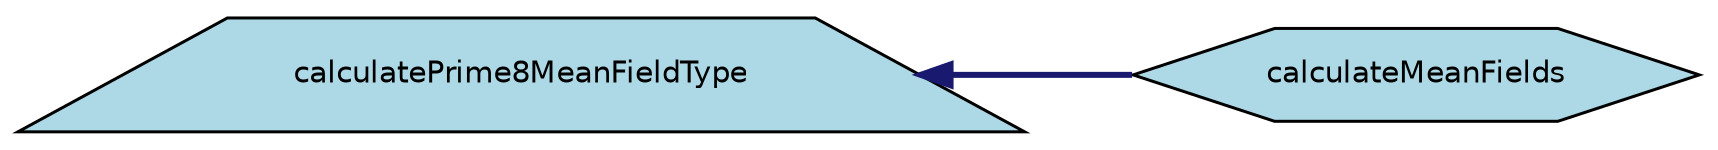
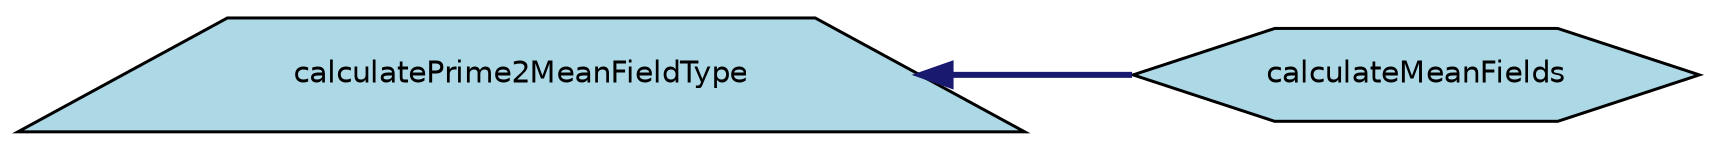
(521, 75) -> (521, 75)
